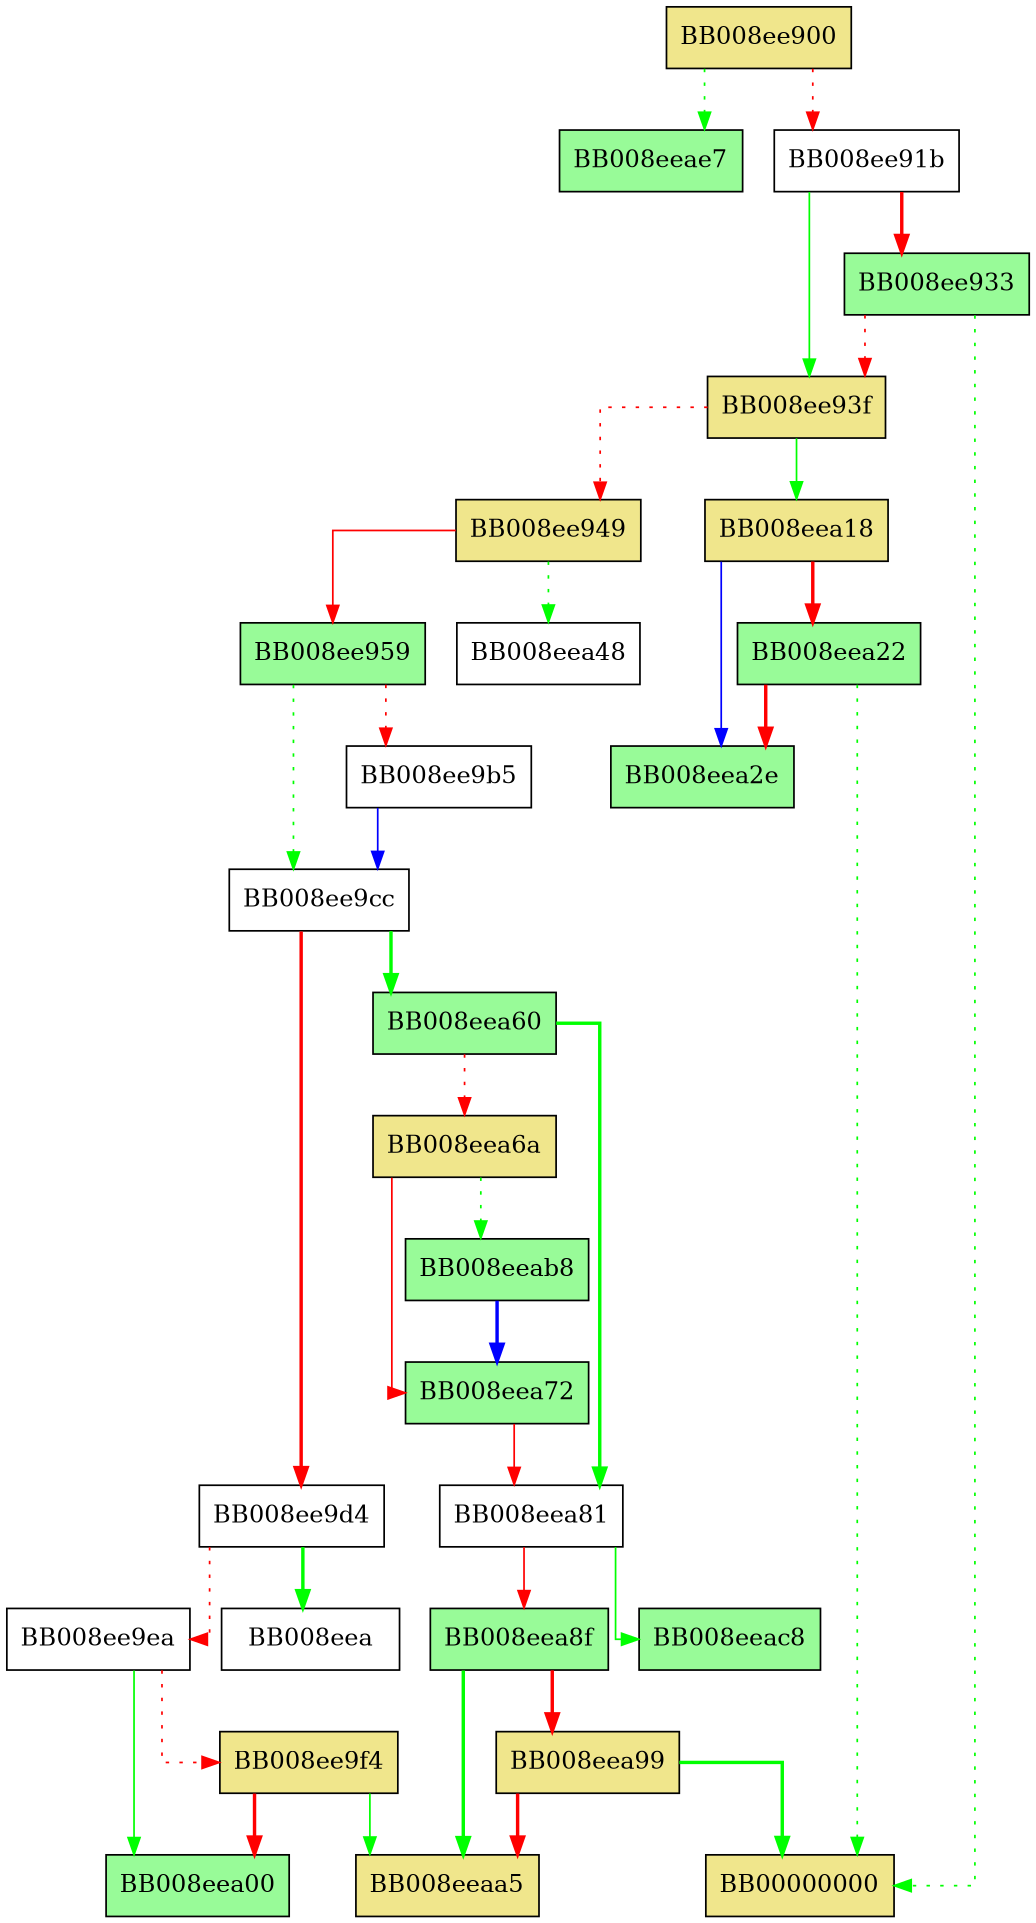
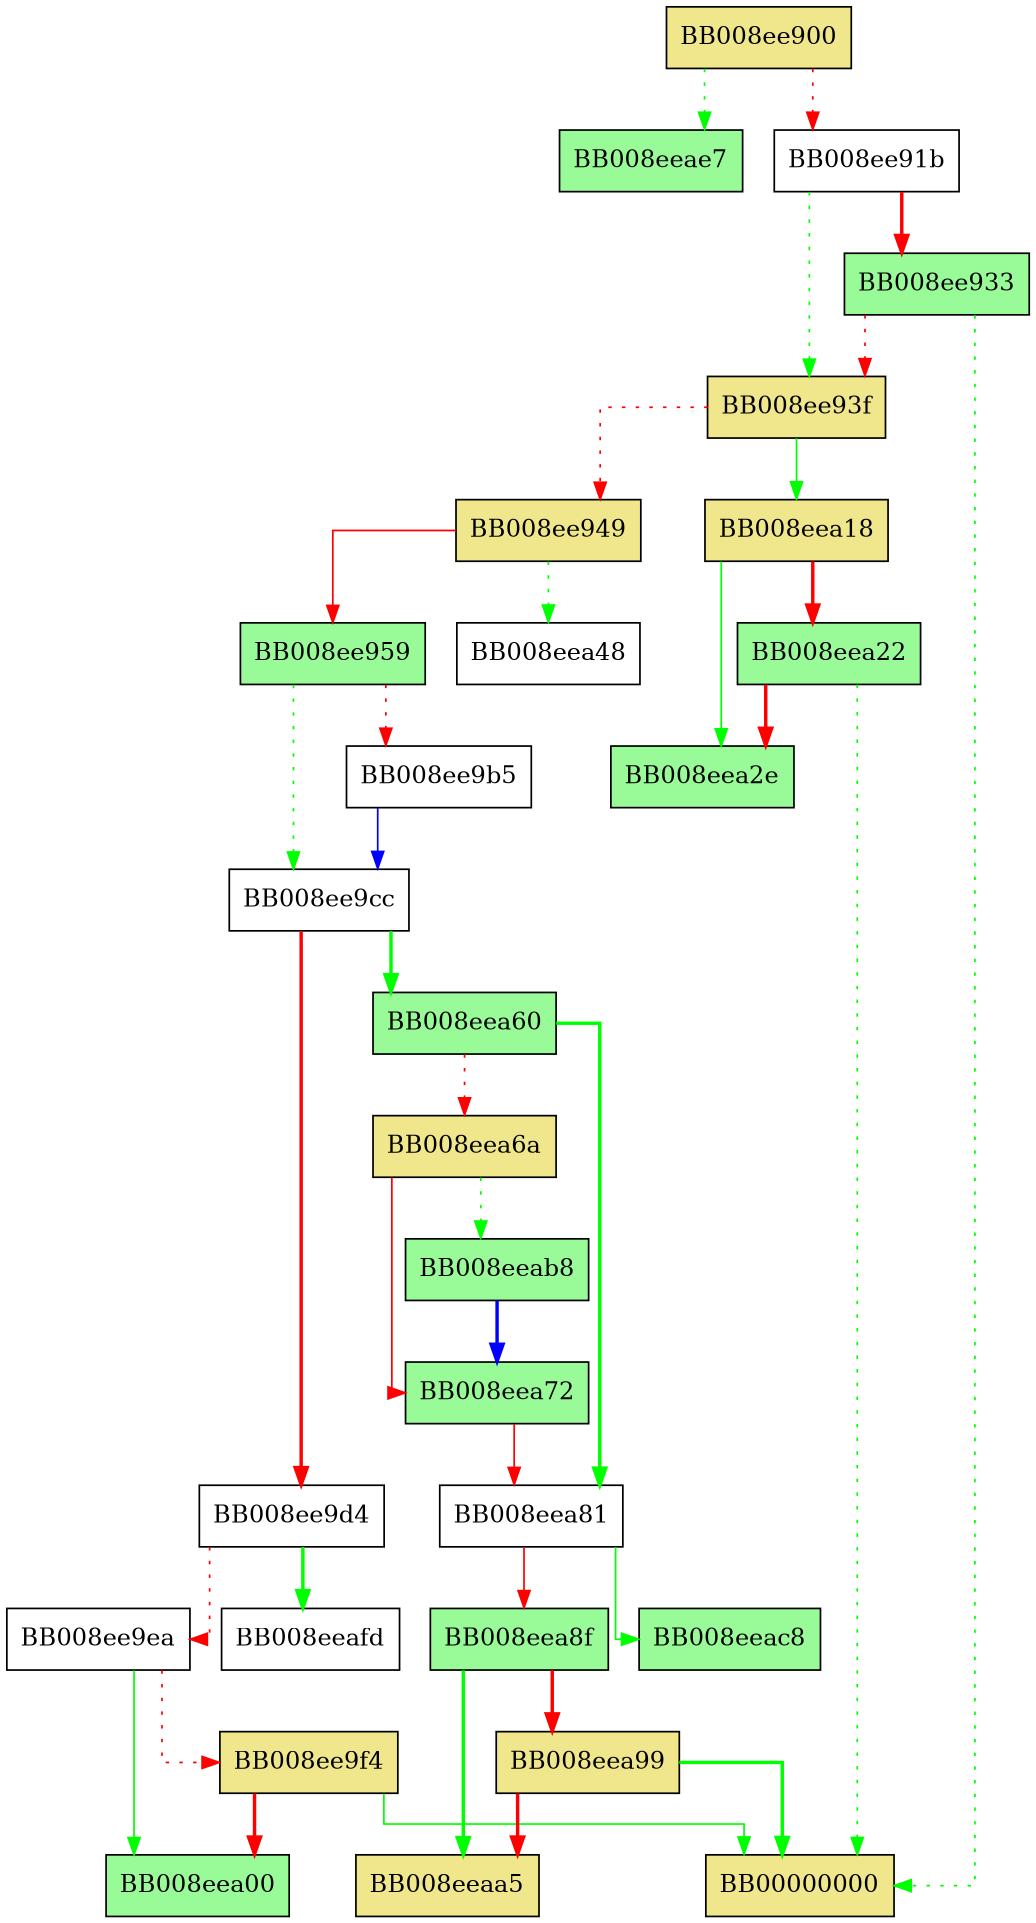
(809, 276) -> (809, 276)
(721, 645) -> (721, 645)
(311, 1639) -> (311, 1639)
(370, 1815) -> (555, 1824)
